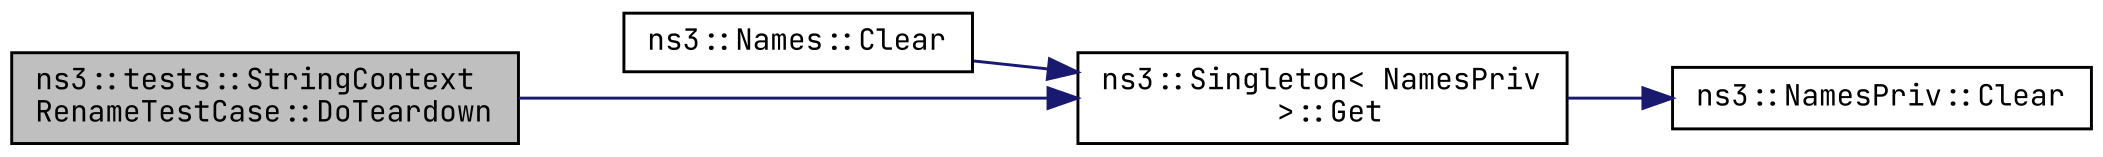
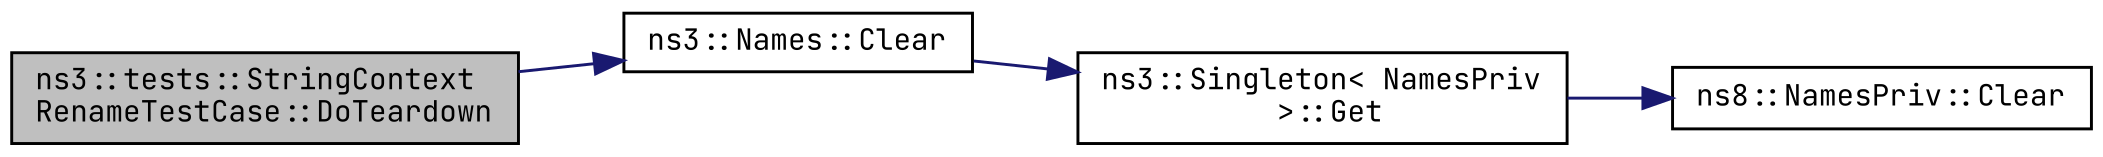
(783, 98) -> (556, 68)
(1882, 98) -> (1882, 98)
